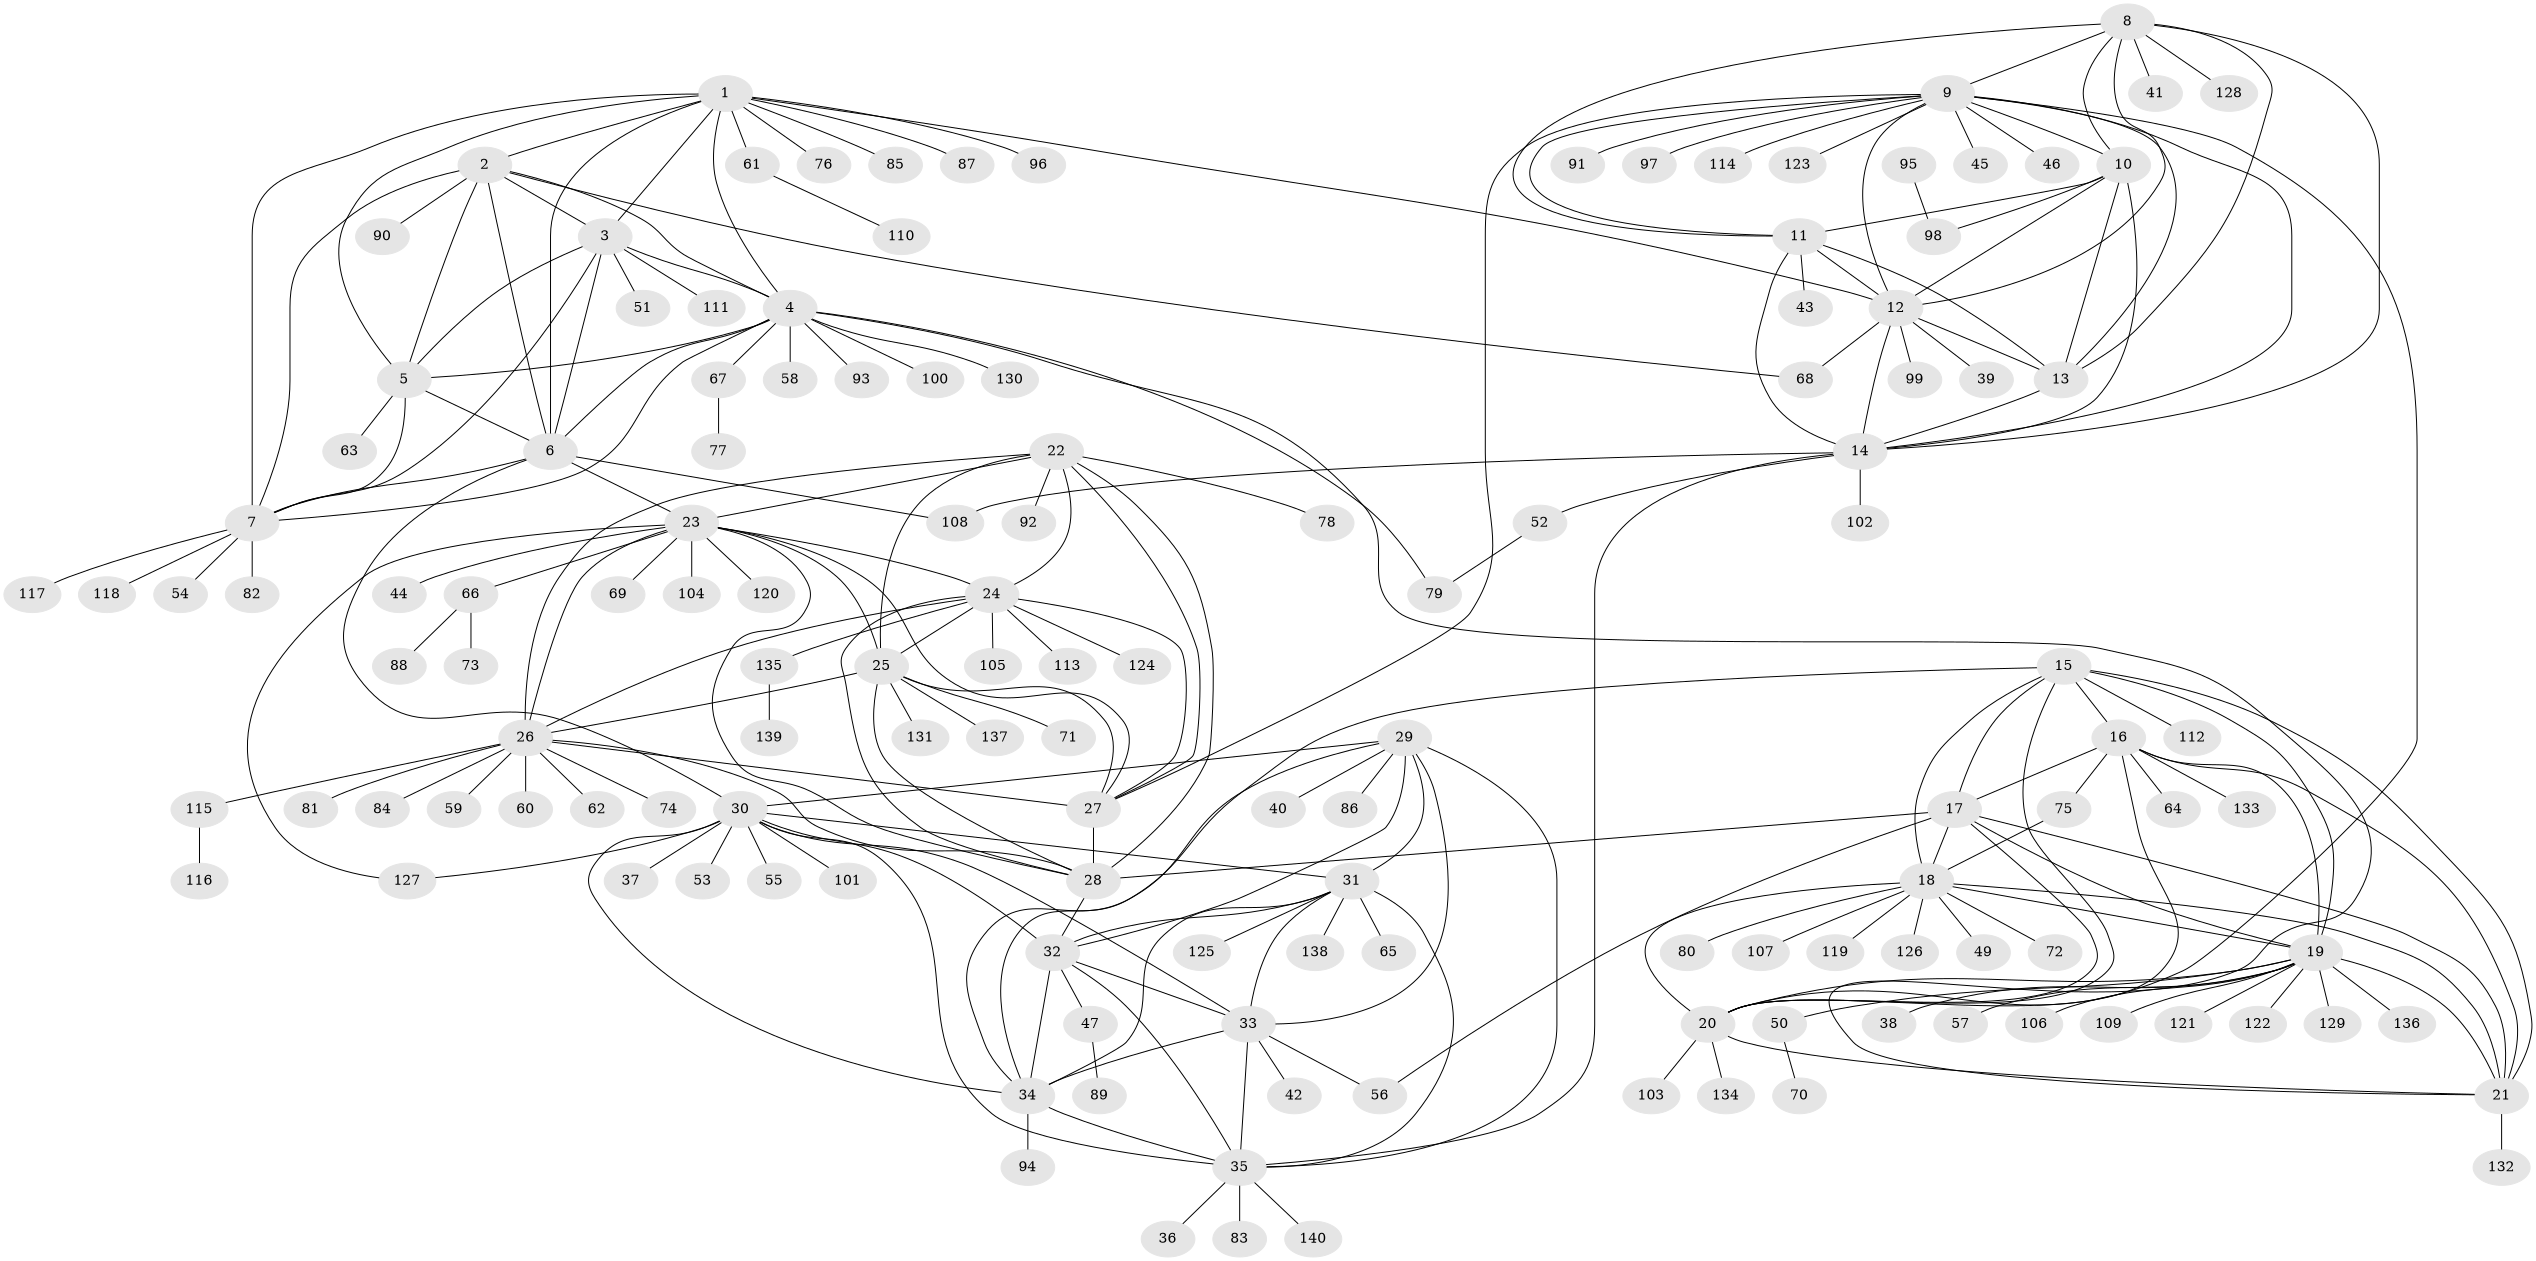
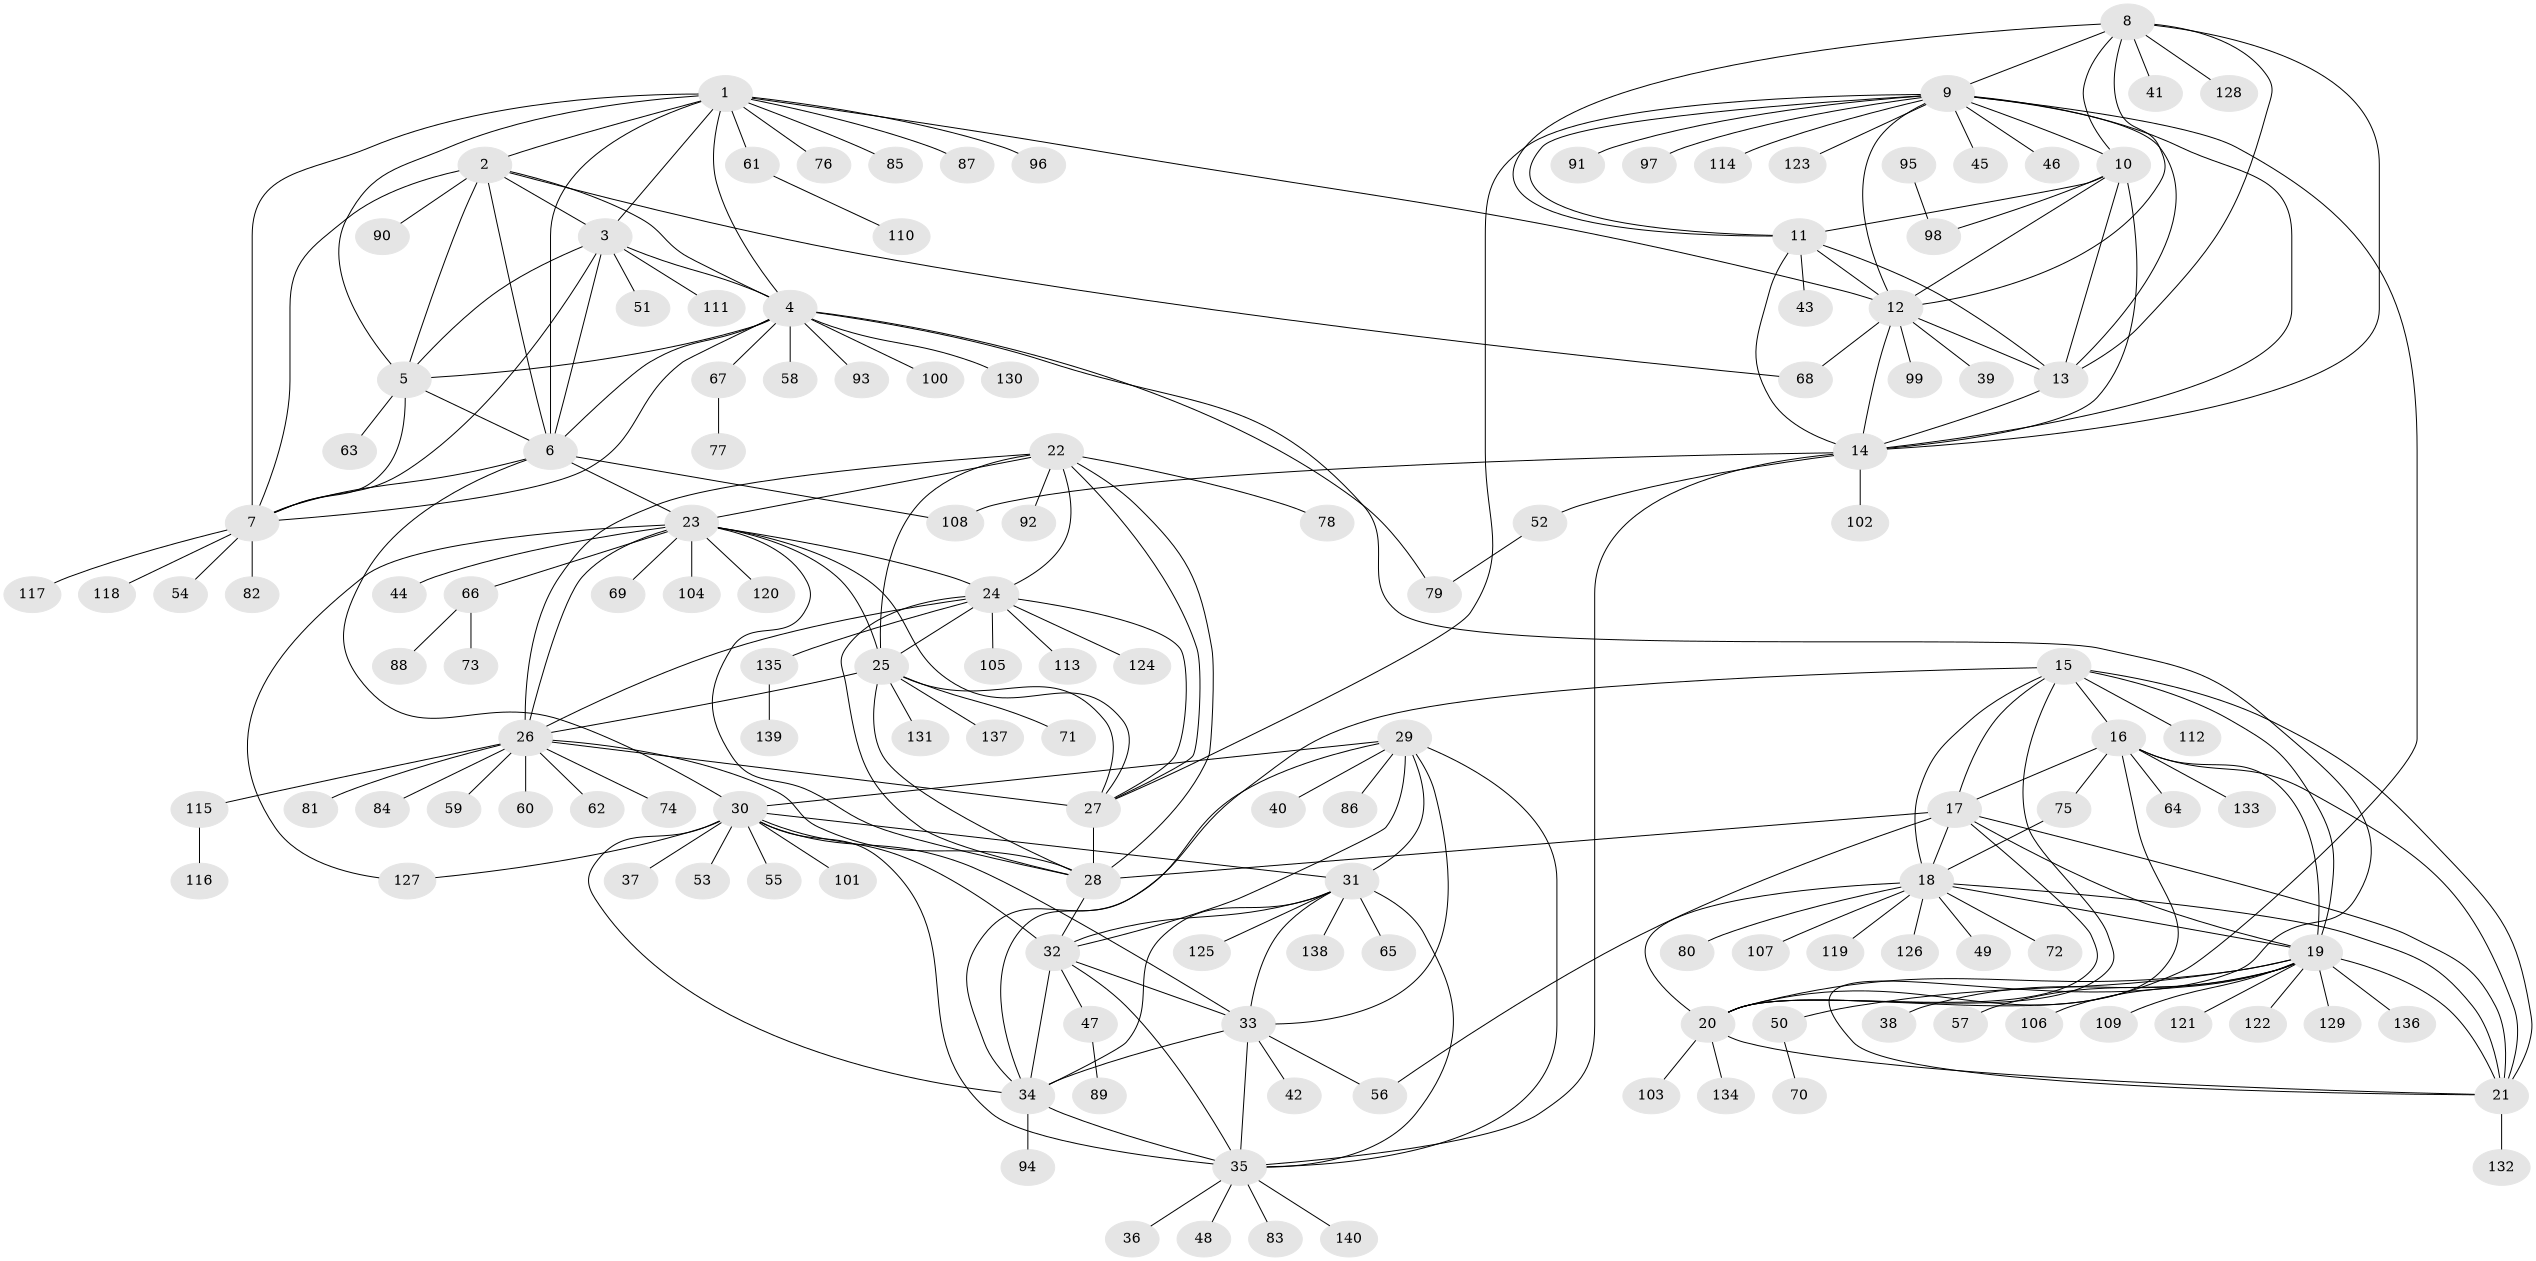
none -> (1204, 1239)
